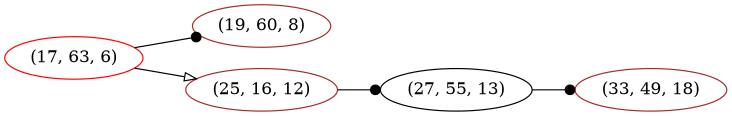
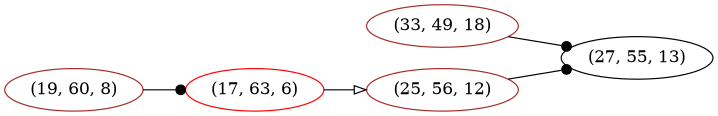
(163, 43) -> (159, 90)
(262, 90) -> (442, 90)
(549, 90) -> (535, 41)
